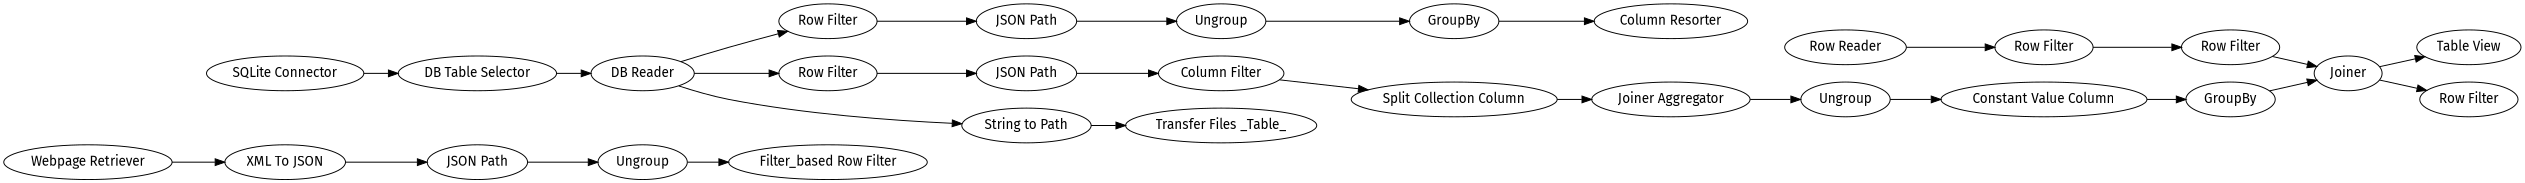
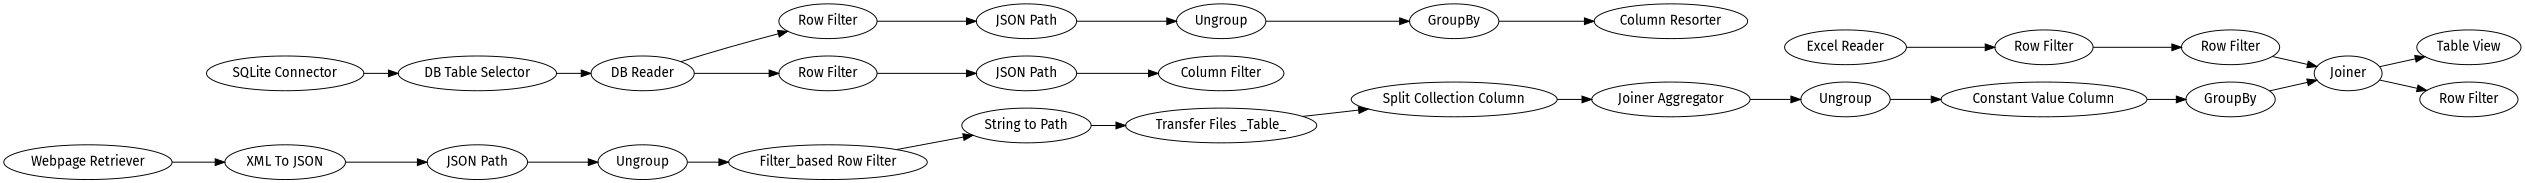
(1846, 47) -> (1846, 47)
(1319, 84) -> (1331, 113)
(814, 112) -> (930, 143)
